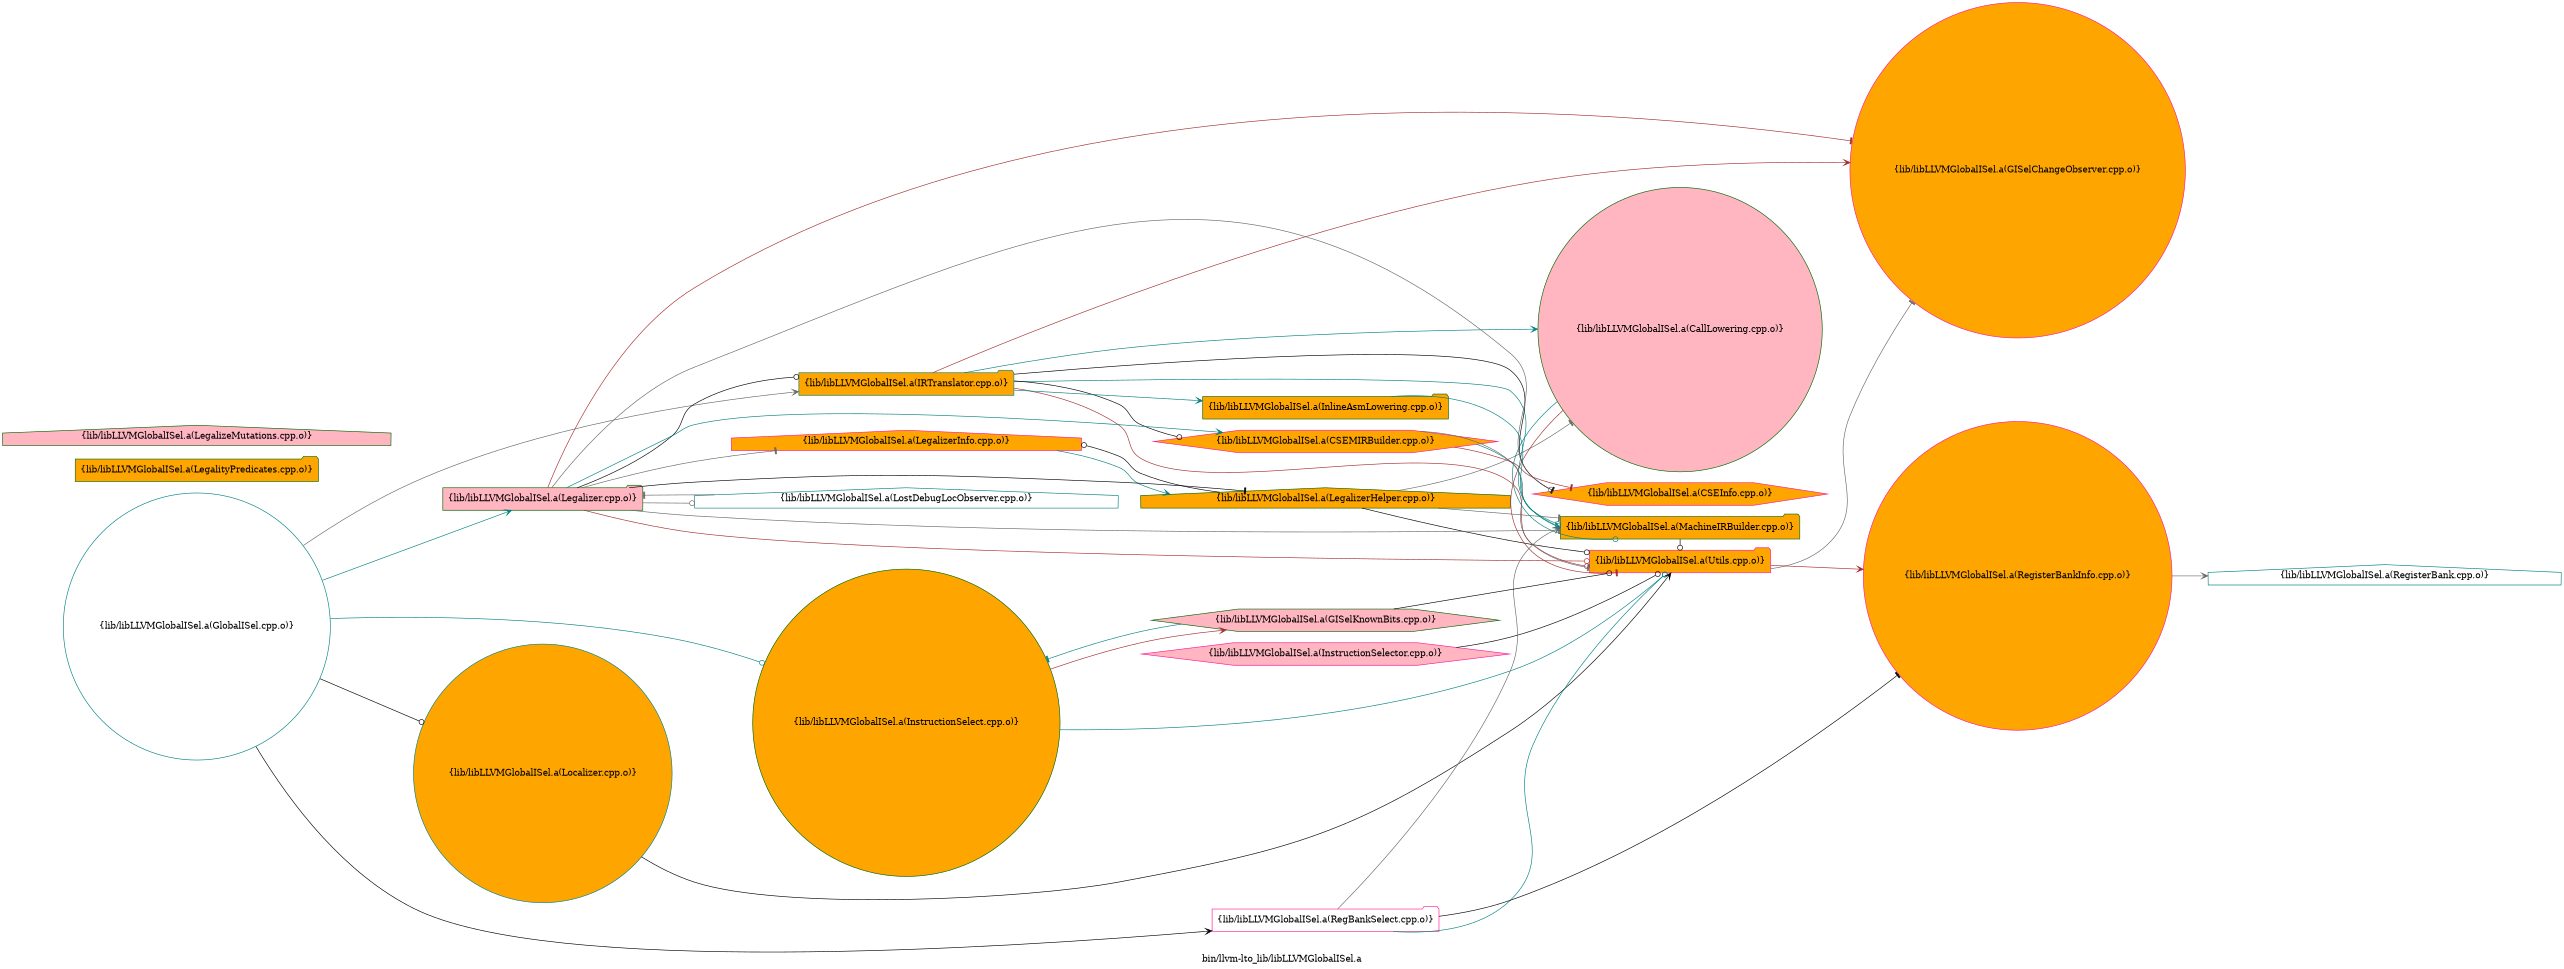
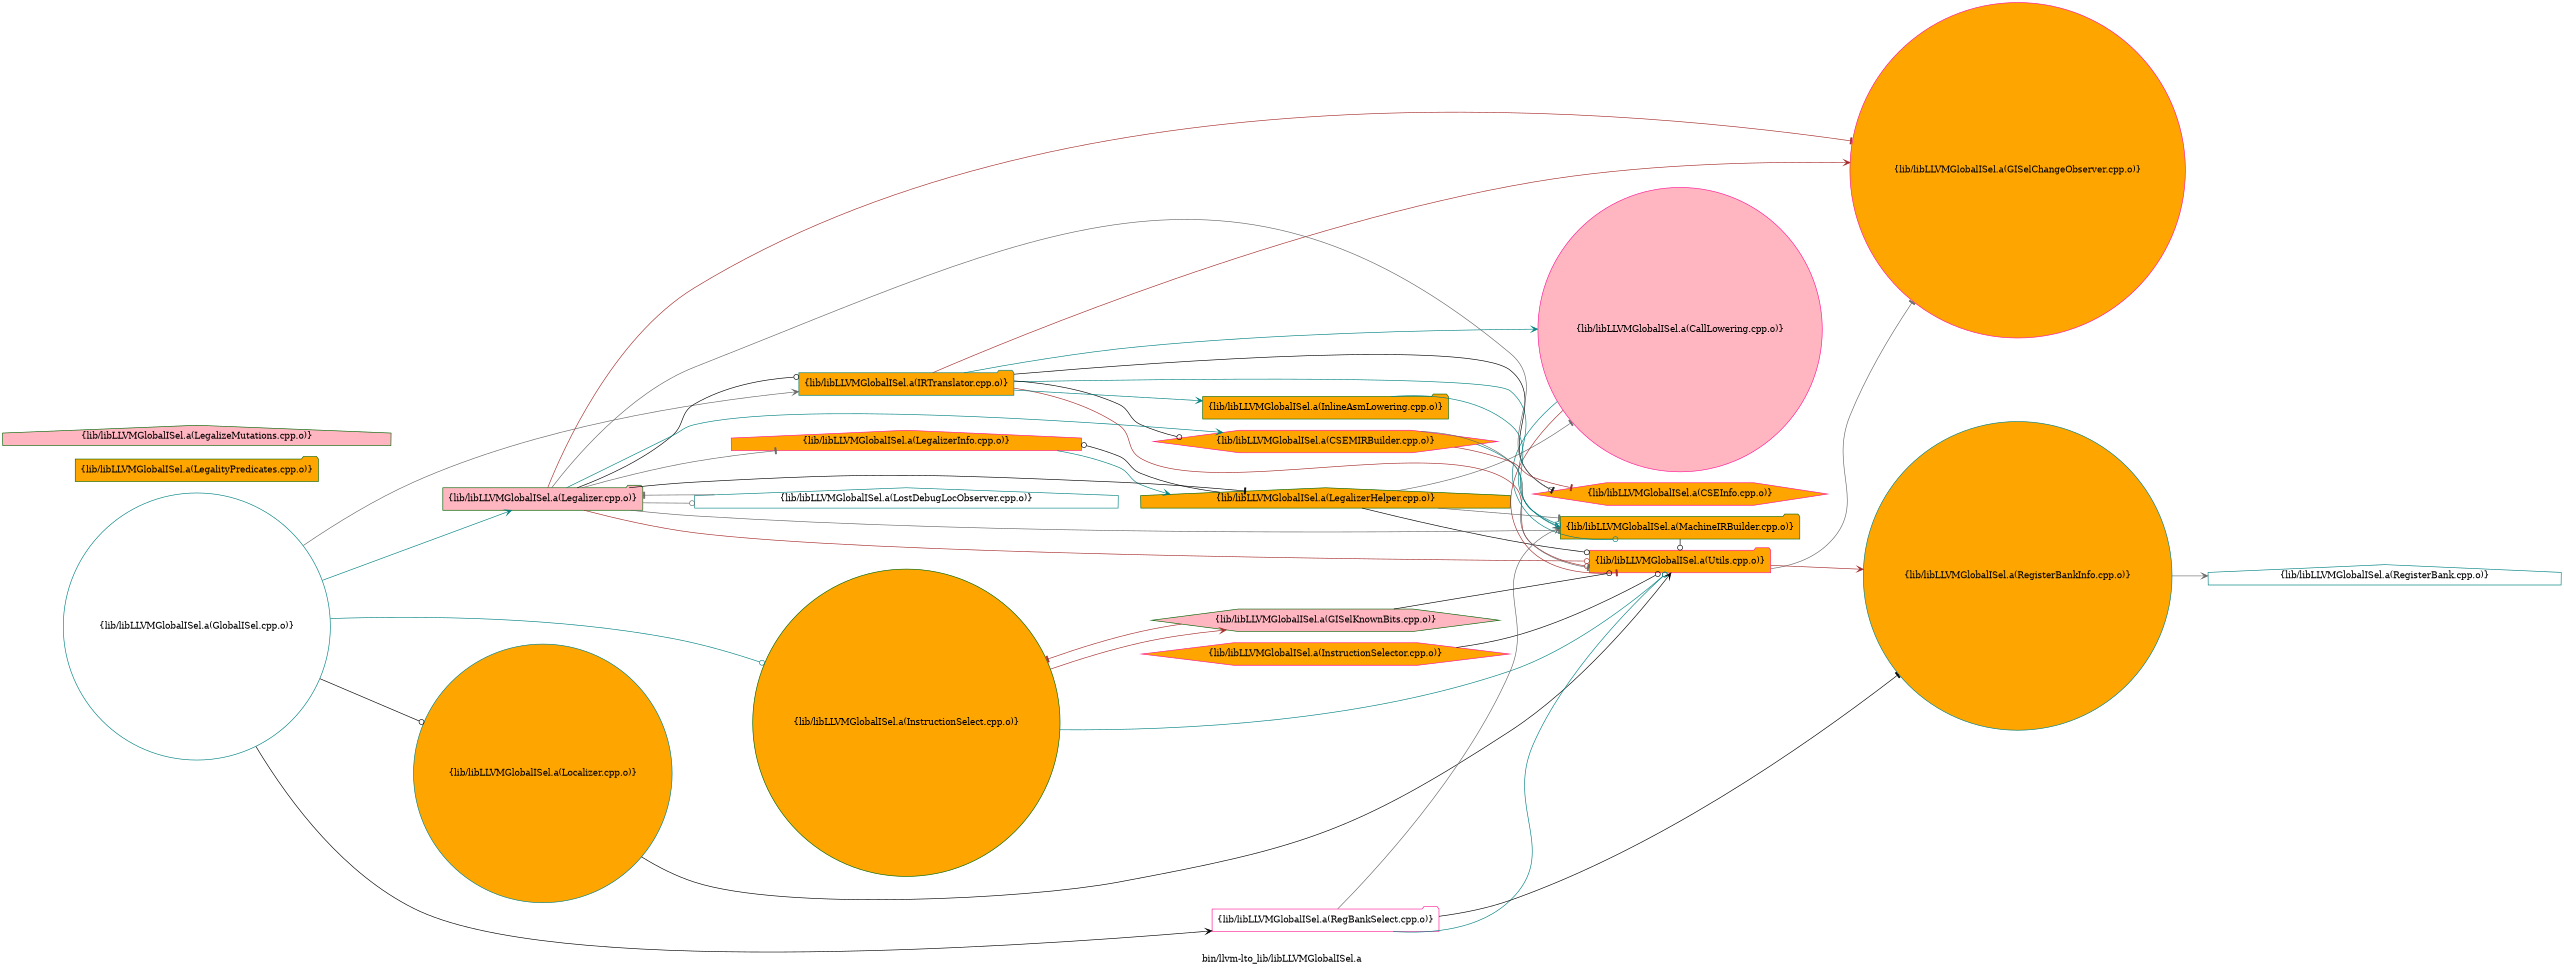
(1680, 330) -> (1680, 330)
(2018, 576) -> (2018, 576)
(1115, 638) -> (1115, 638)
(1326, 654) -> (1326, 654)
